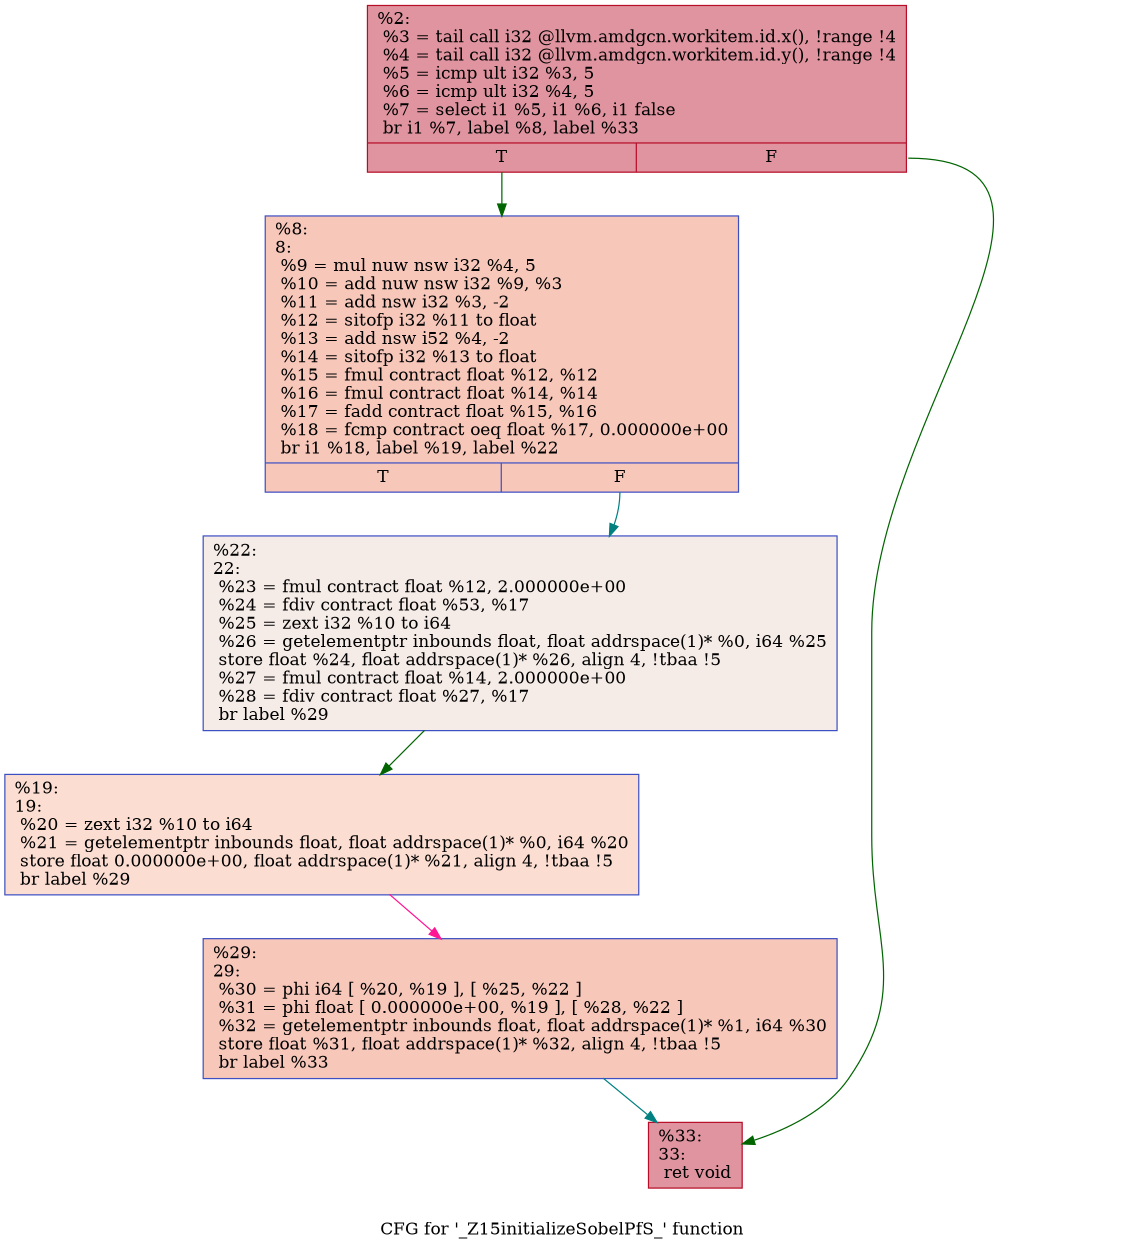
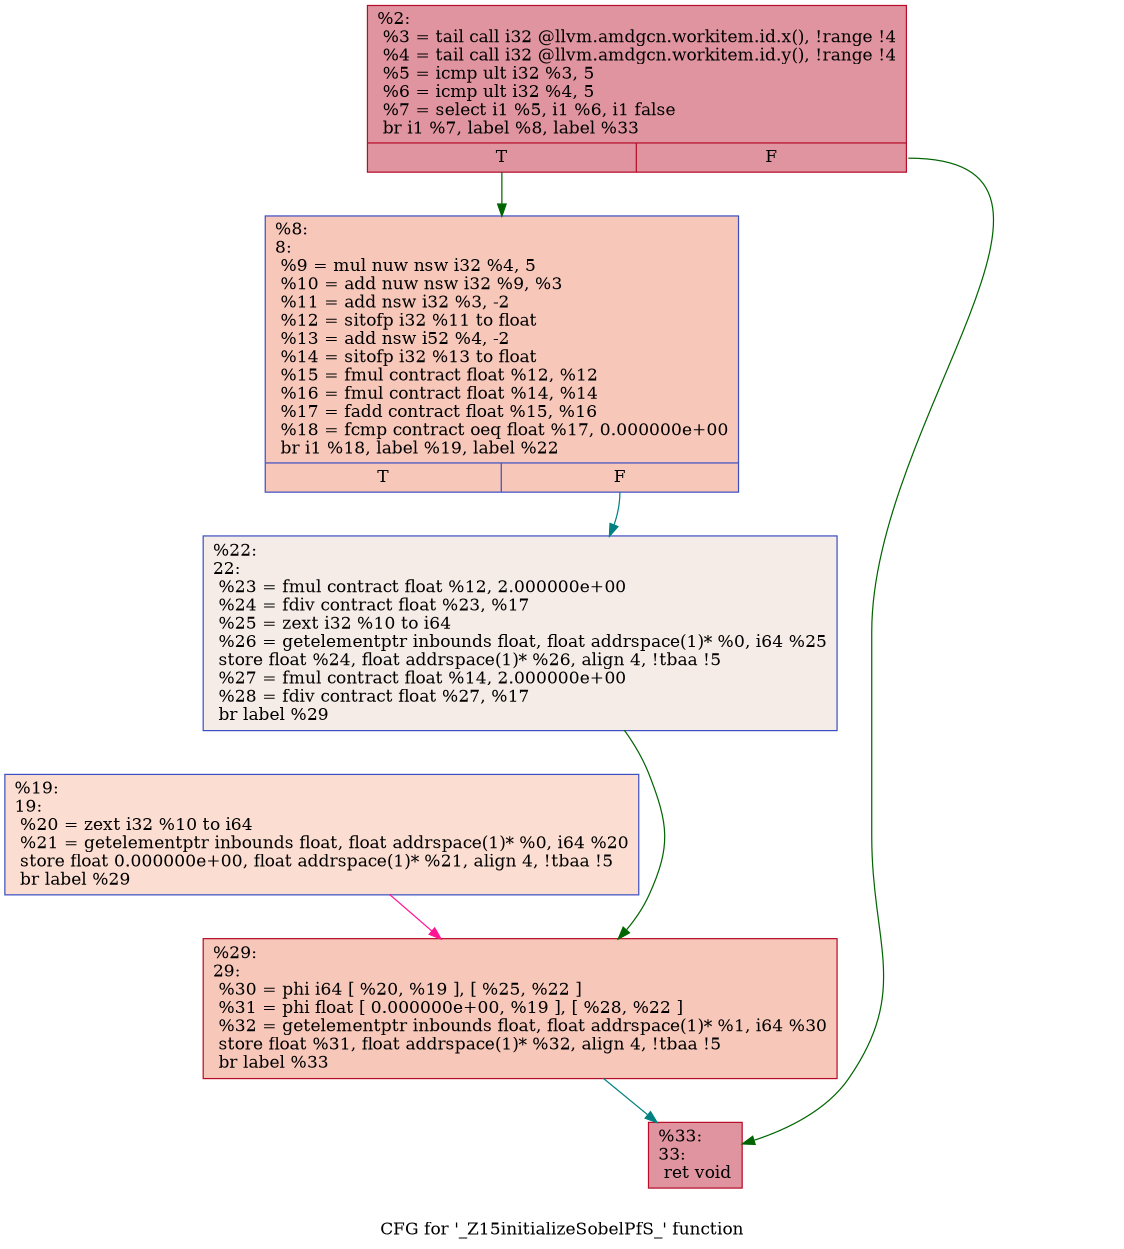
(372, 605) -> (372, 605)
(407, 748) -> (664, 830)
(520, 1009) -> (520, 1009)
